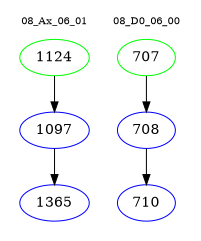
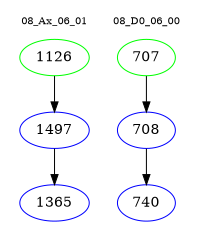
(55, 58) -> (55, 58)
(55, 130) -> (55, 130)
(146, 203) -> (146, 203)
